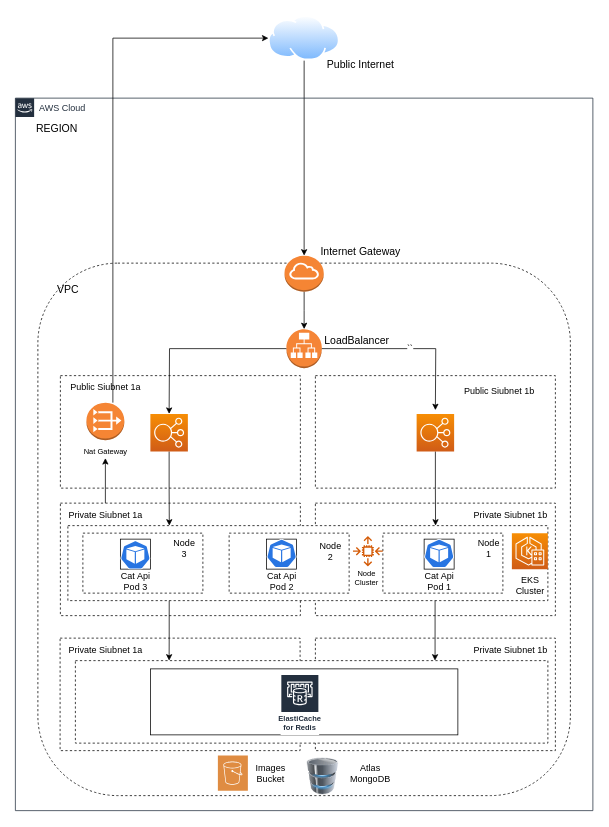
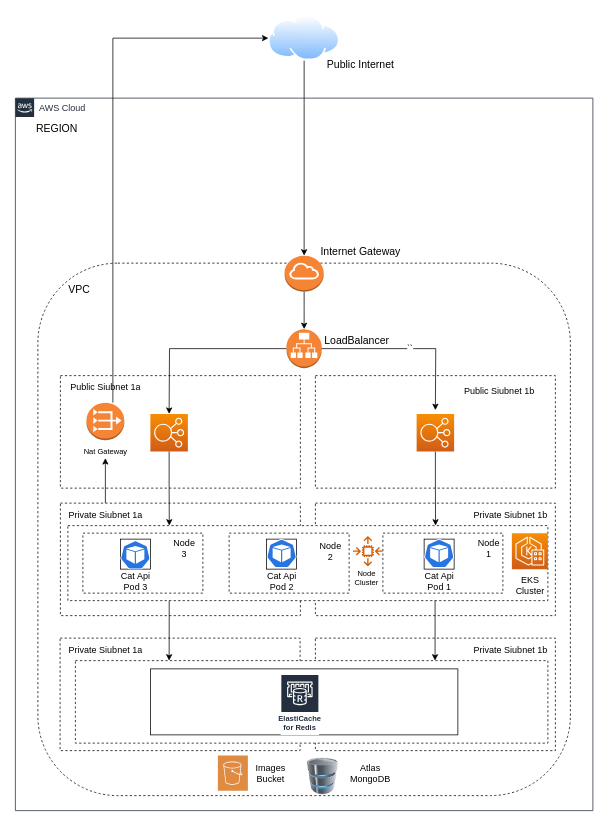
(68, 289) -> (79, 289)
